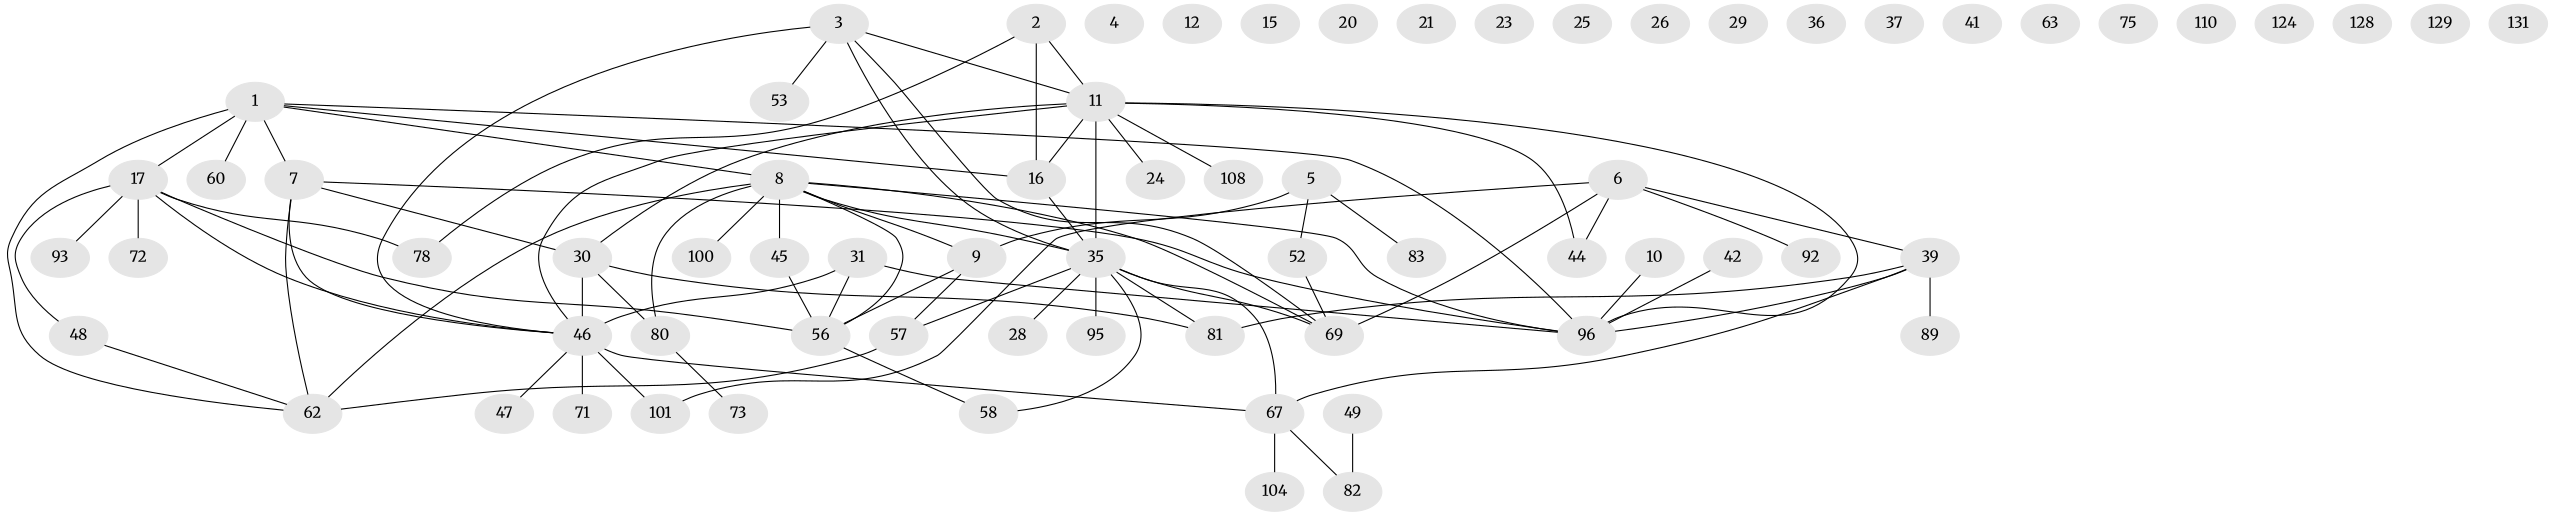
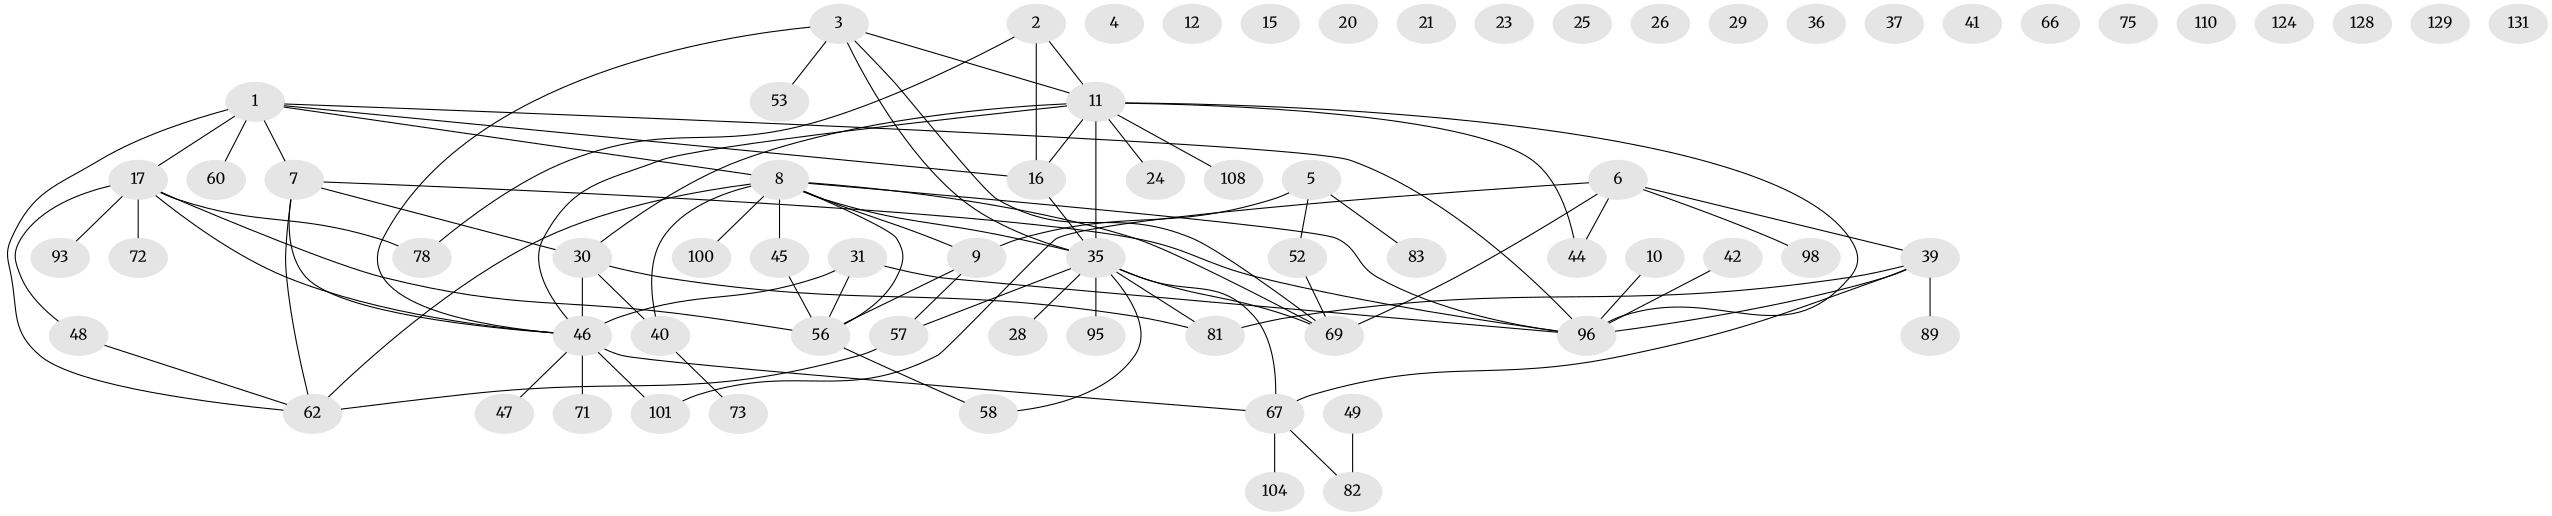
(2050, 24) -> (2050, 24)
(1811, 258) -> (1811, 258)
(660, 336) -> (660, 336)
